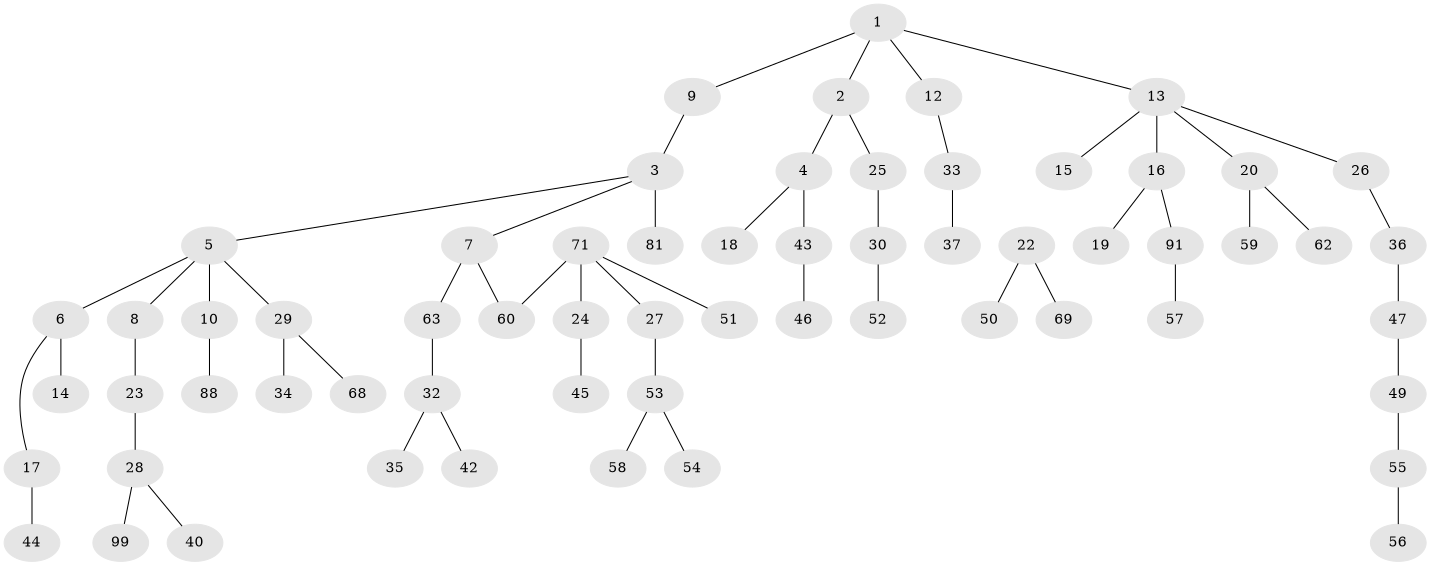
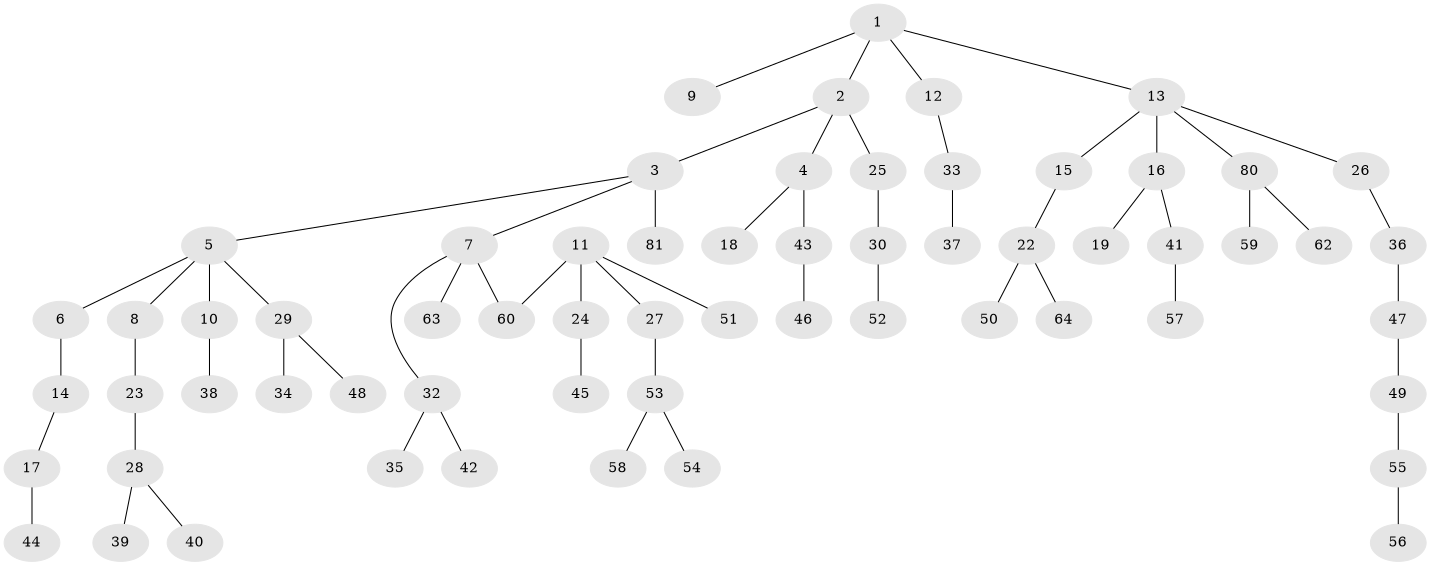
(674, 134) -> (748, 134)
(1250, 171) -> (1250, 171)
none -> (1045, 208)
(581, 246) -> (581, 246)
(1175, 246) -> (1175, 246)
(1064, 320) -> (1064, 320)
(432, 357) -> (393, 308)
(21, 390) -> (46, 431)
(209, 394) -> (209, 394)
(358, 394) -> (358, 394)
(121, 543) -> (121, 543)
